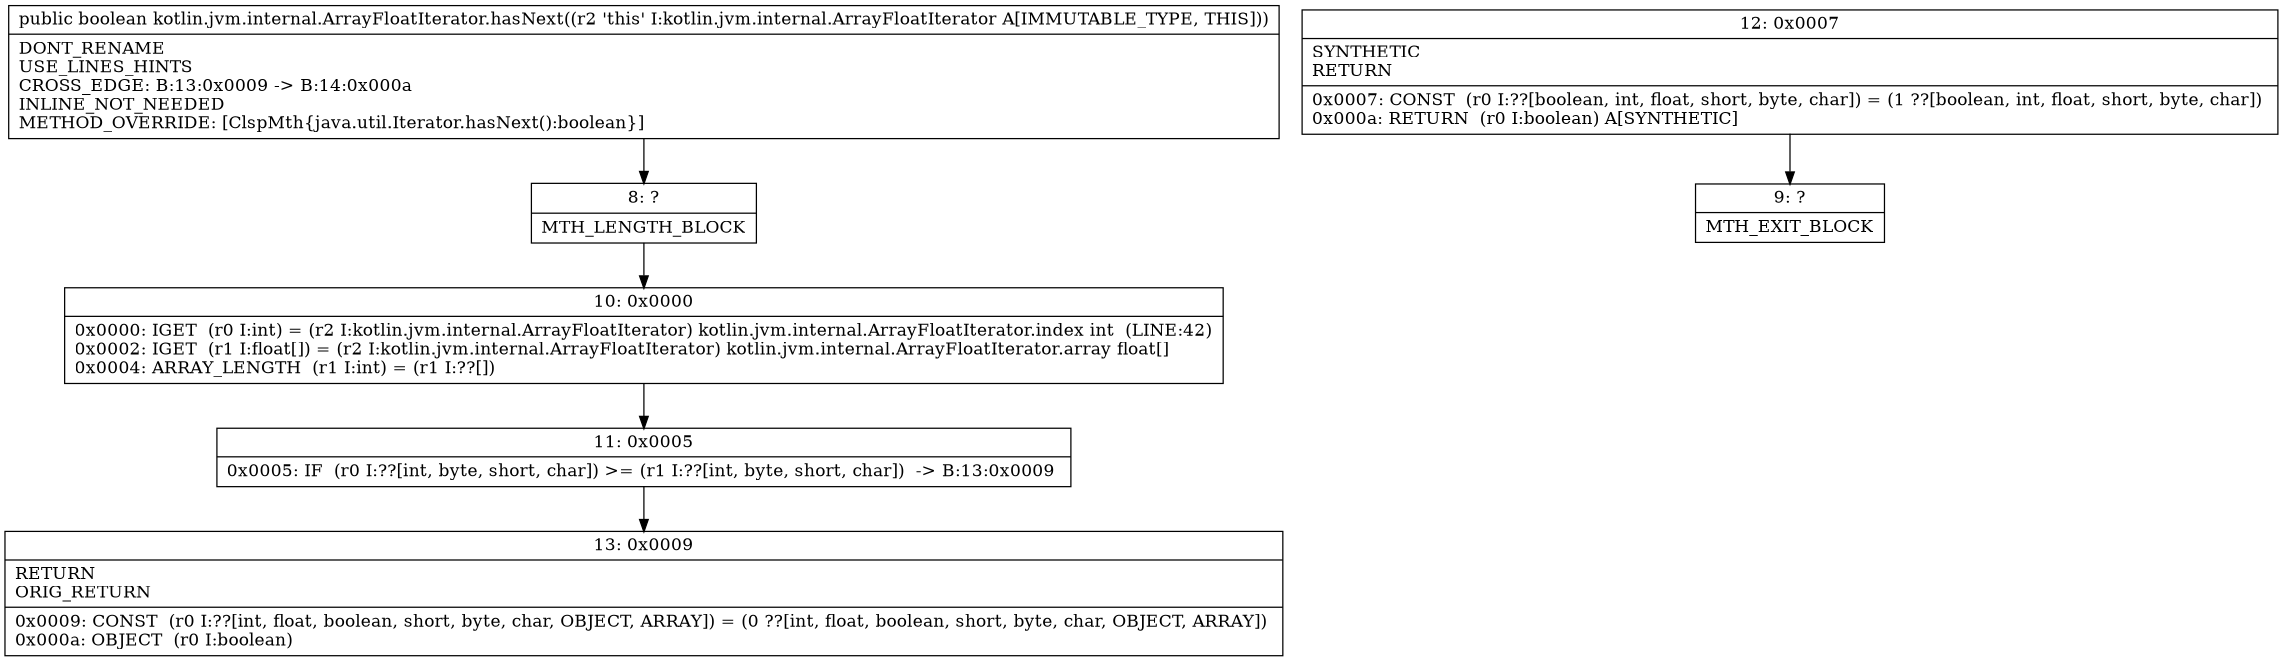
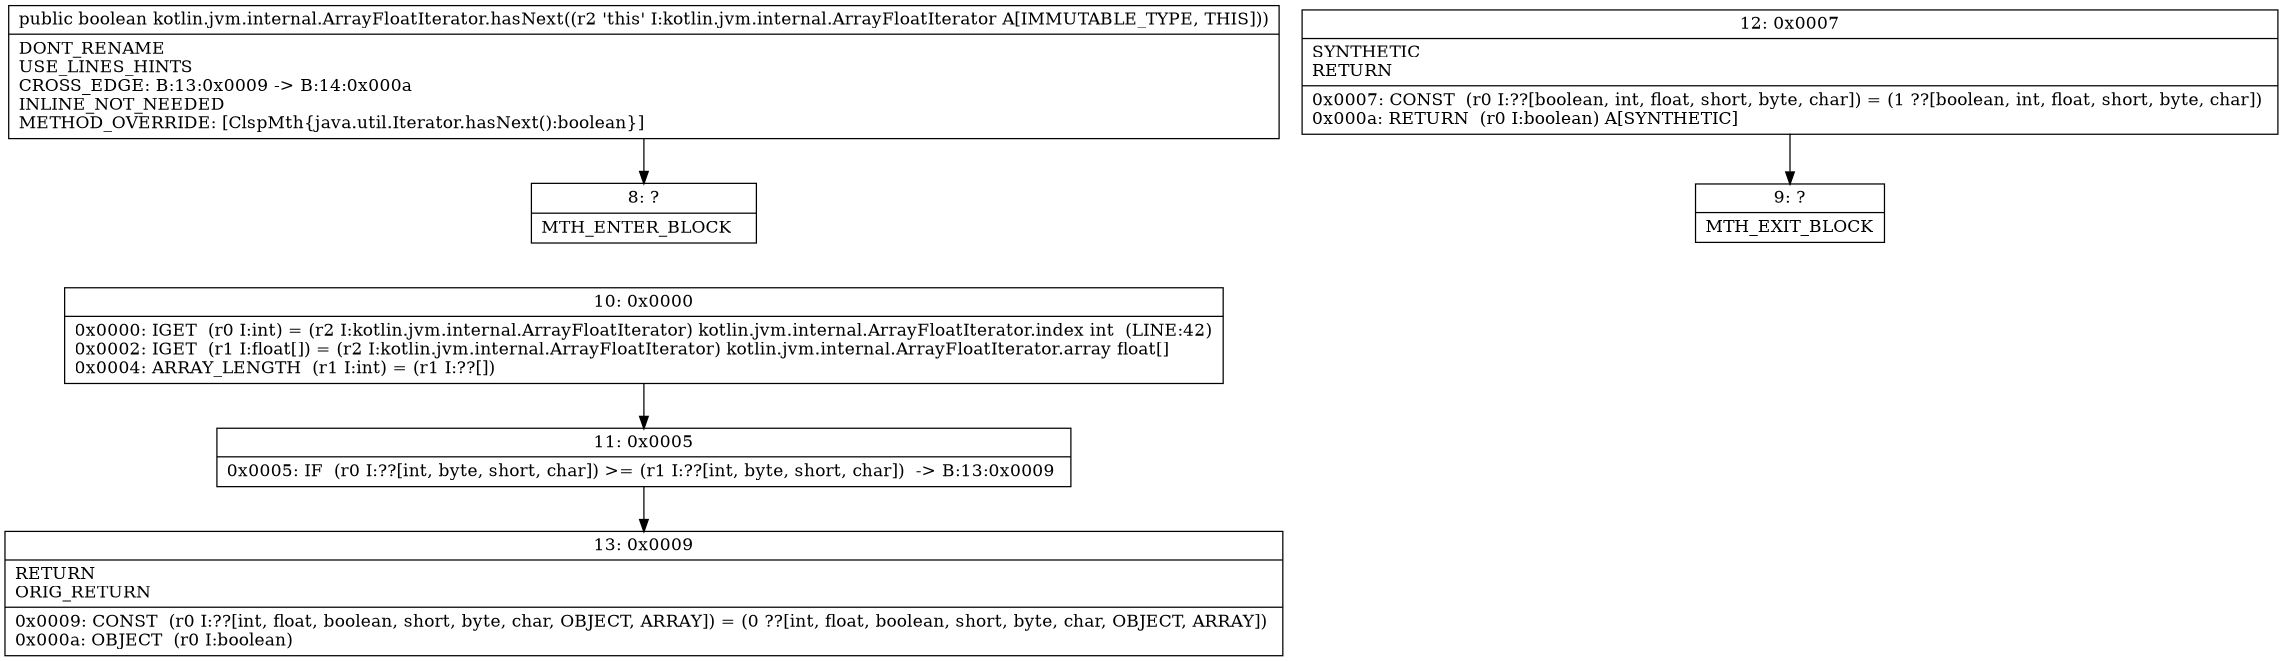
(644, 227) -> (637, 227)
(644, 259) -> none
